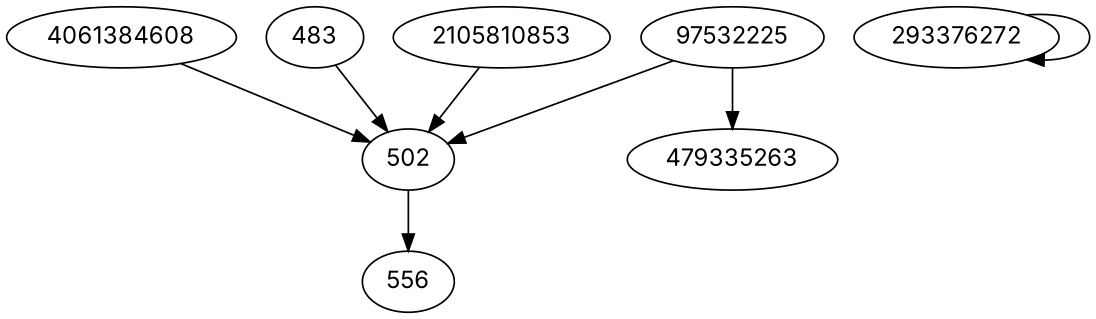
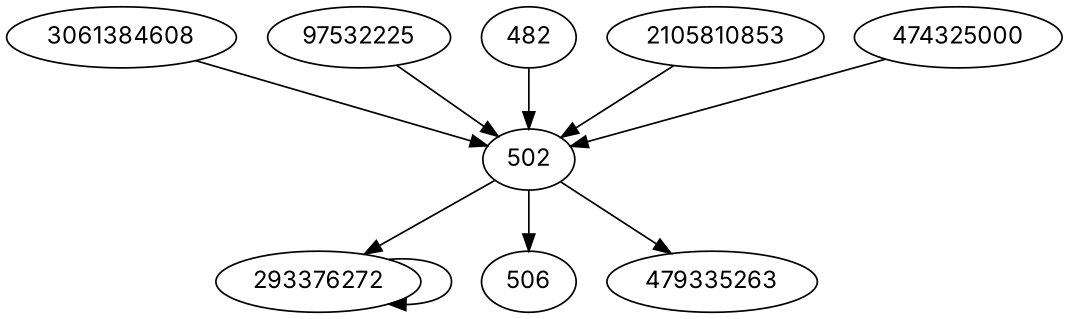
(122, 37) -> (122, 37)
(315, 37) -> (529, 37)
none -> (958, 37)
(733, 90) -> (609, 213)
none -> (437, 213)
(408, 282) -> (529, 282)
